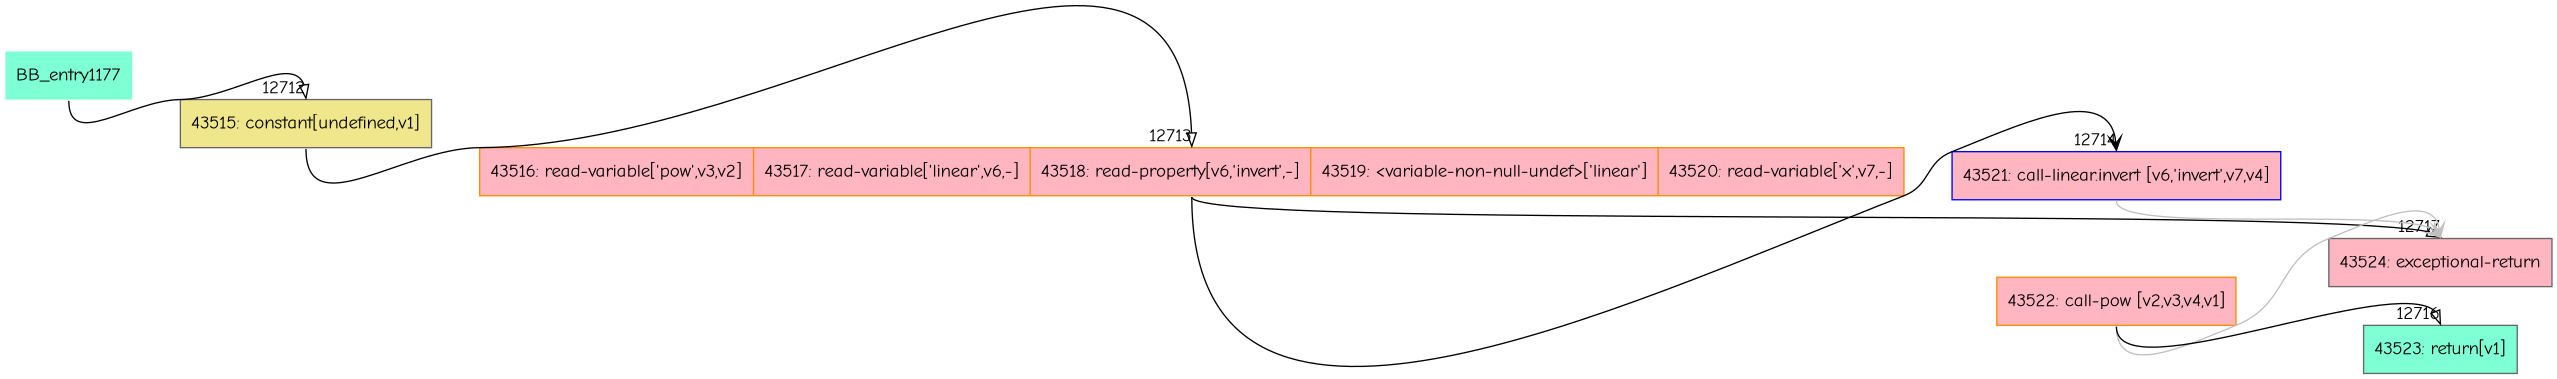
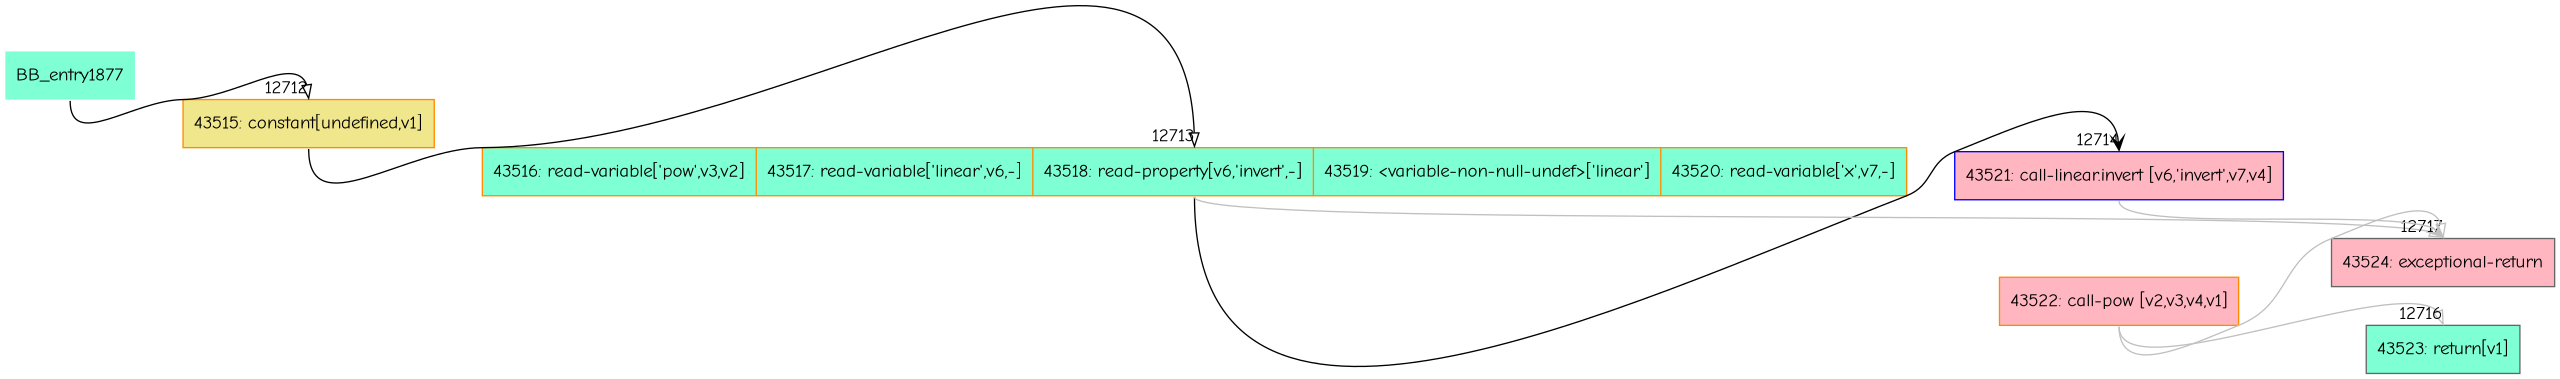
(69, 76) -> (70, 76)
(306, 124) -> (309, 124)
(1192, 172) -> (1194, 172)
(1810, 217) -> (1812, 217)
(2276, 292) -> (2279, 292)
(2272, 327) -> (2275, 327)
